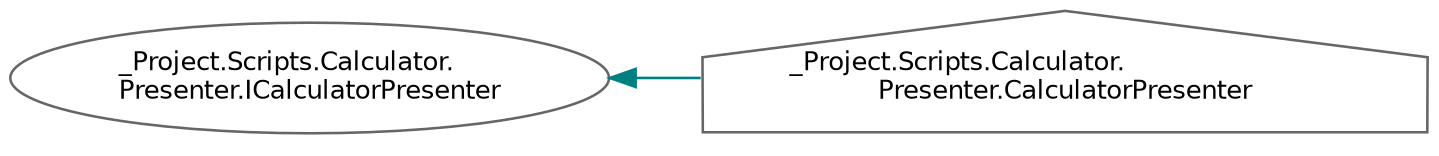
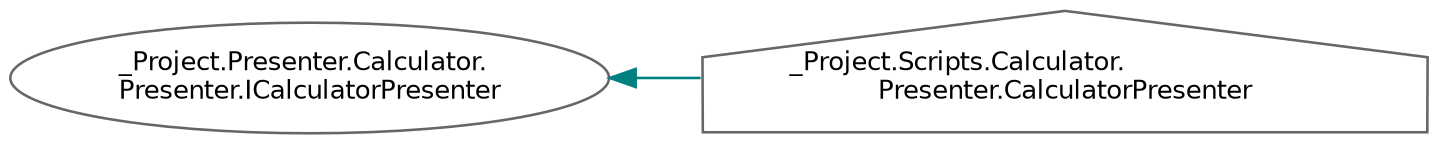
(310, 78) -> (310, 78)
